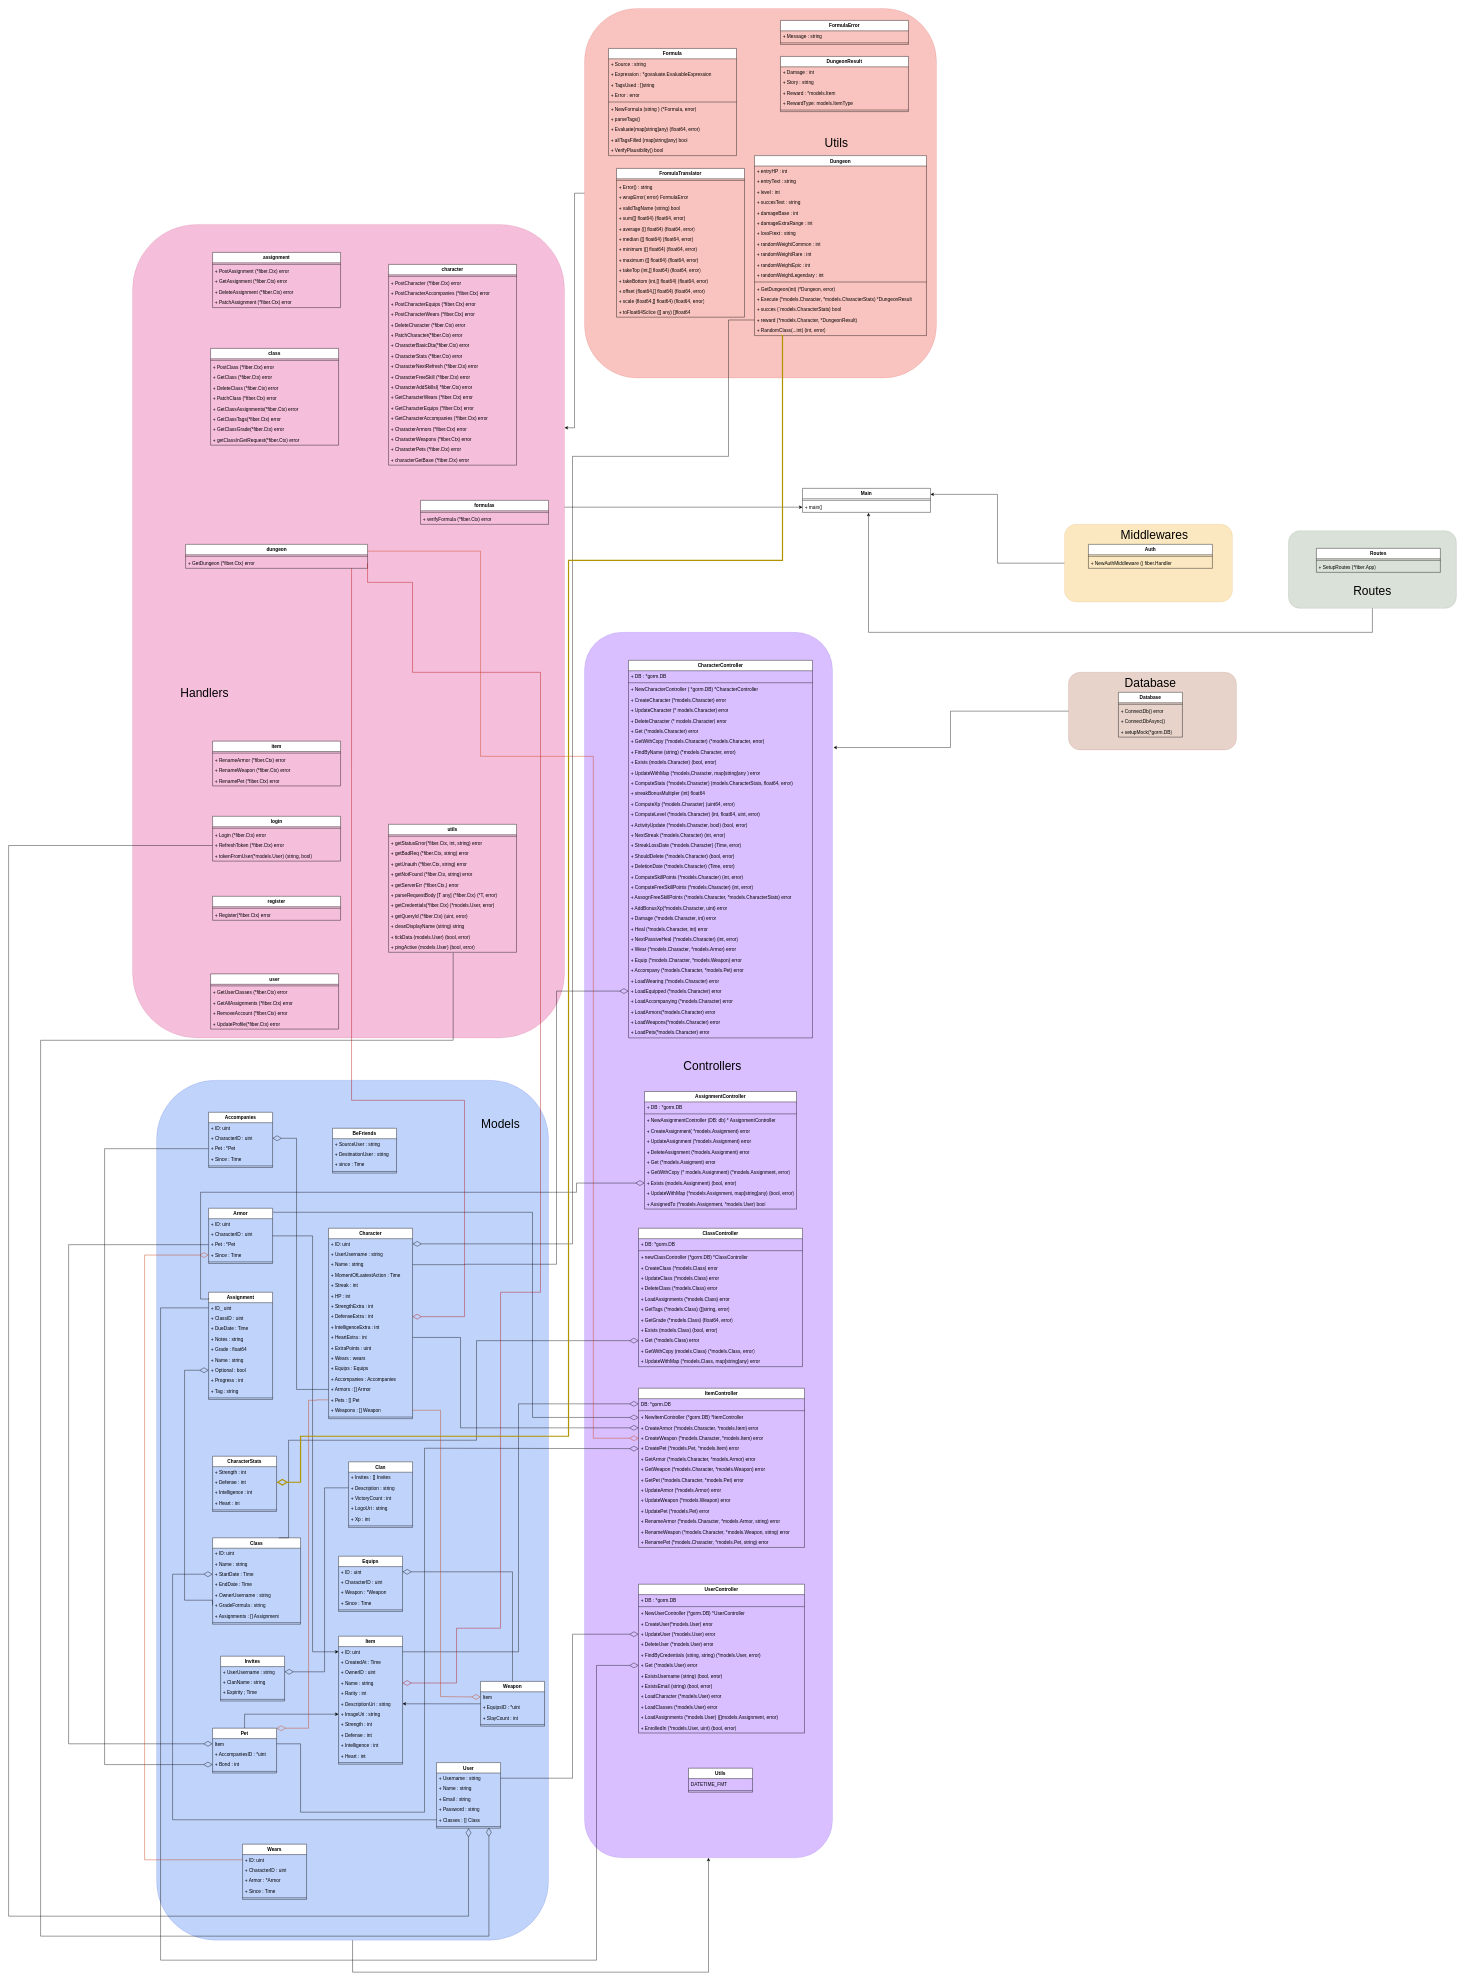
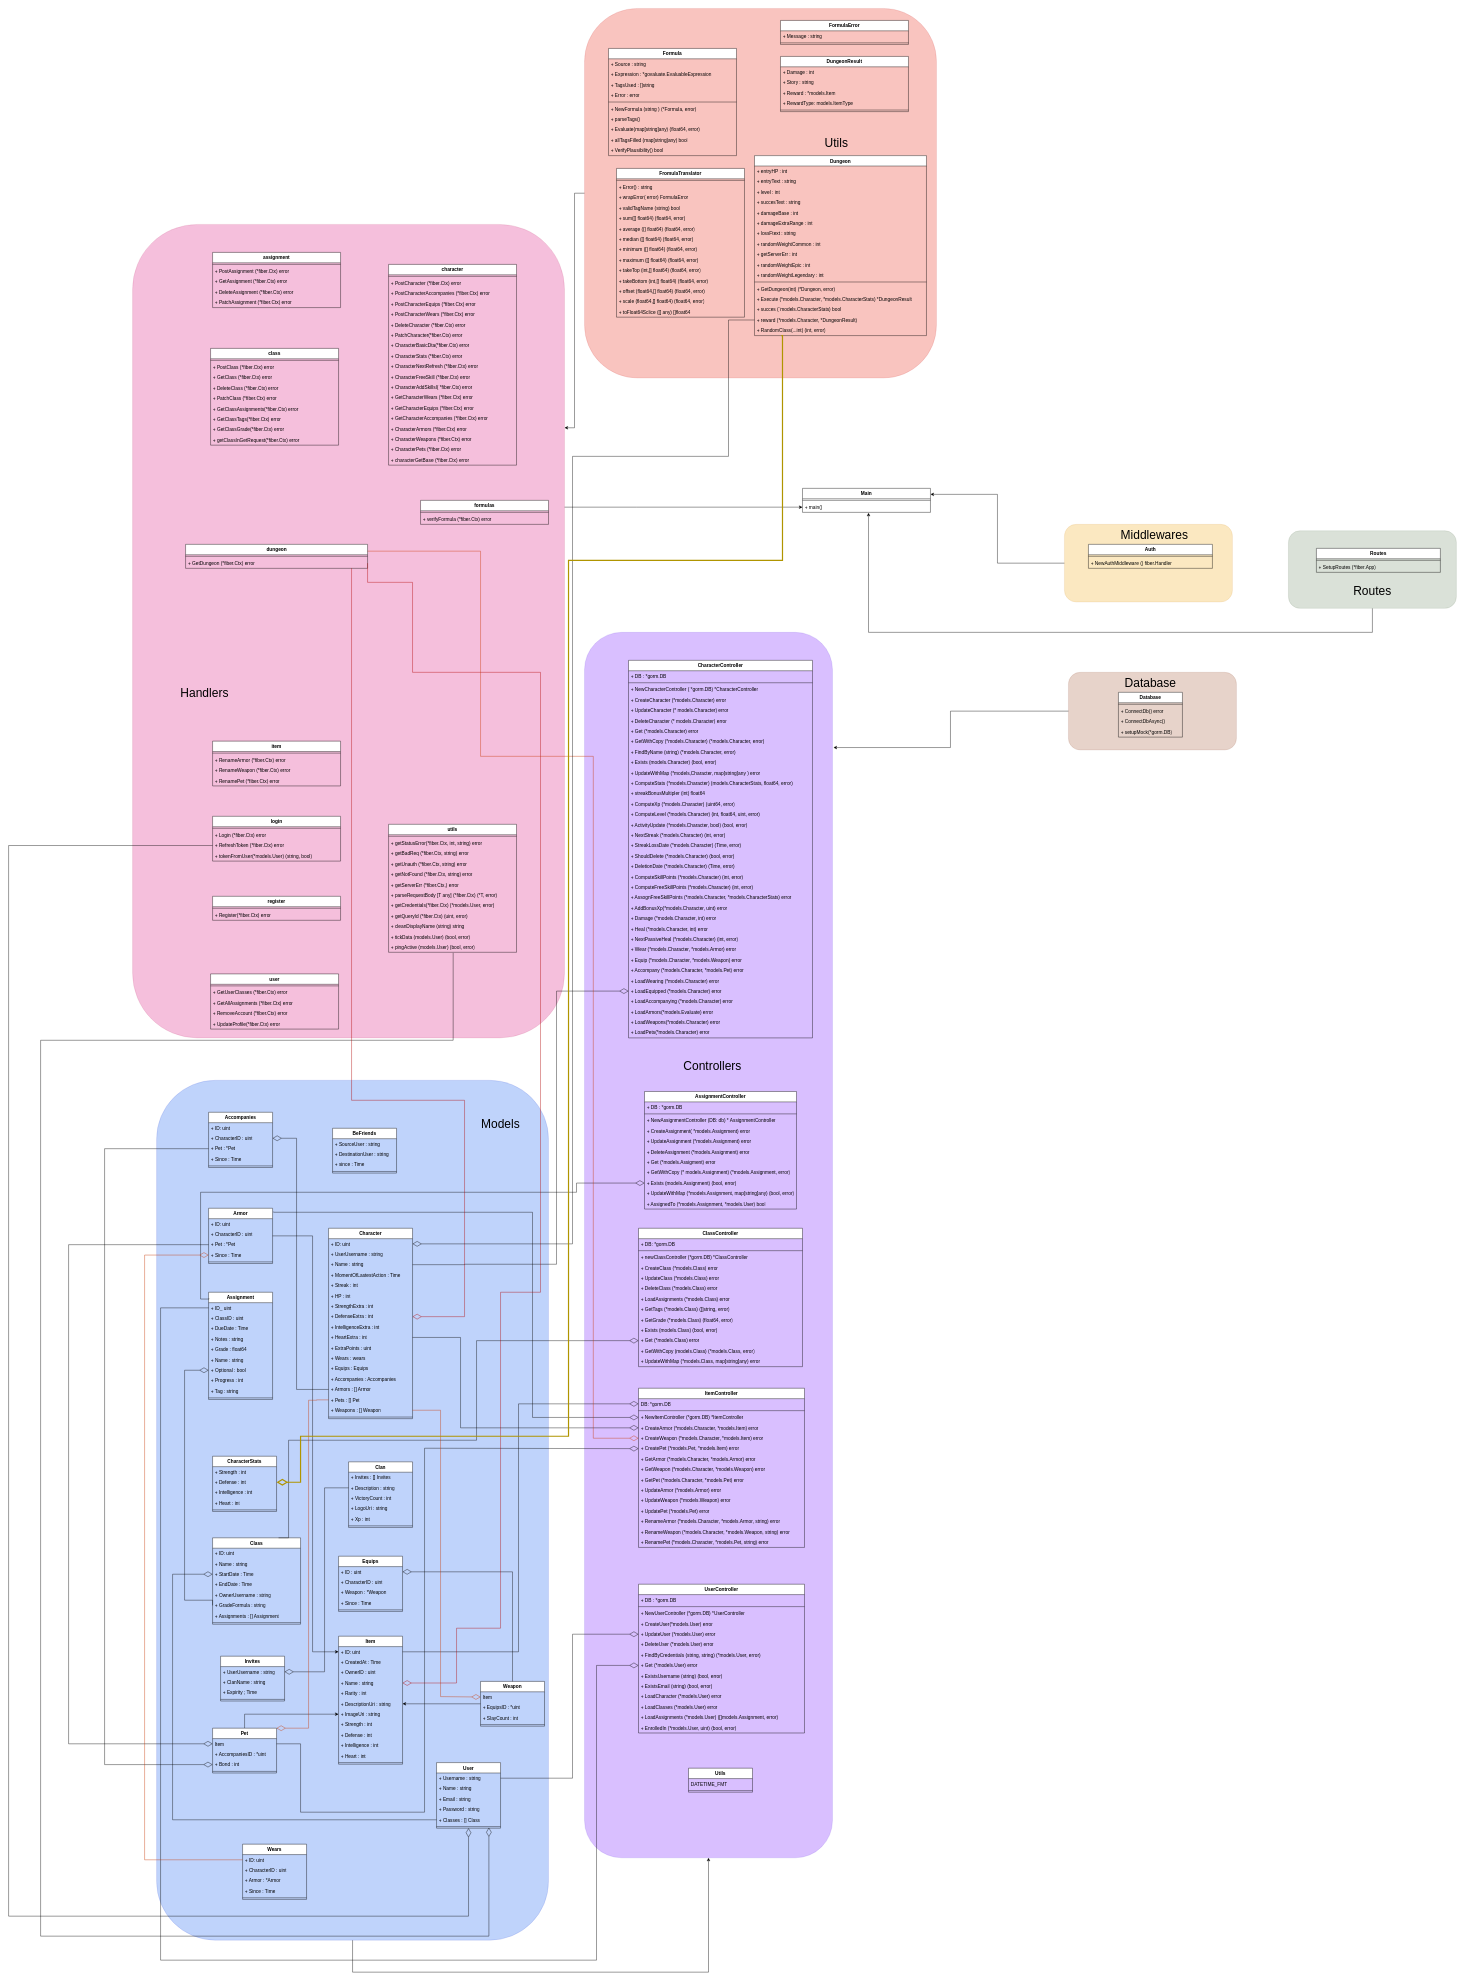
(786, 255) -> (781, 255)
(678, 1012) -> (676, 1012)
